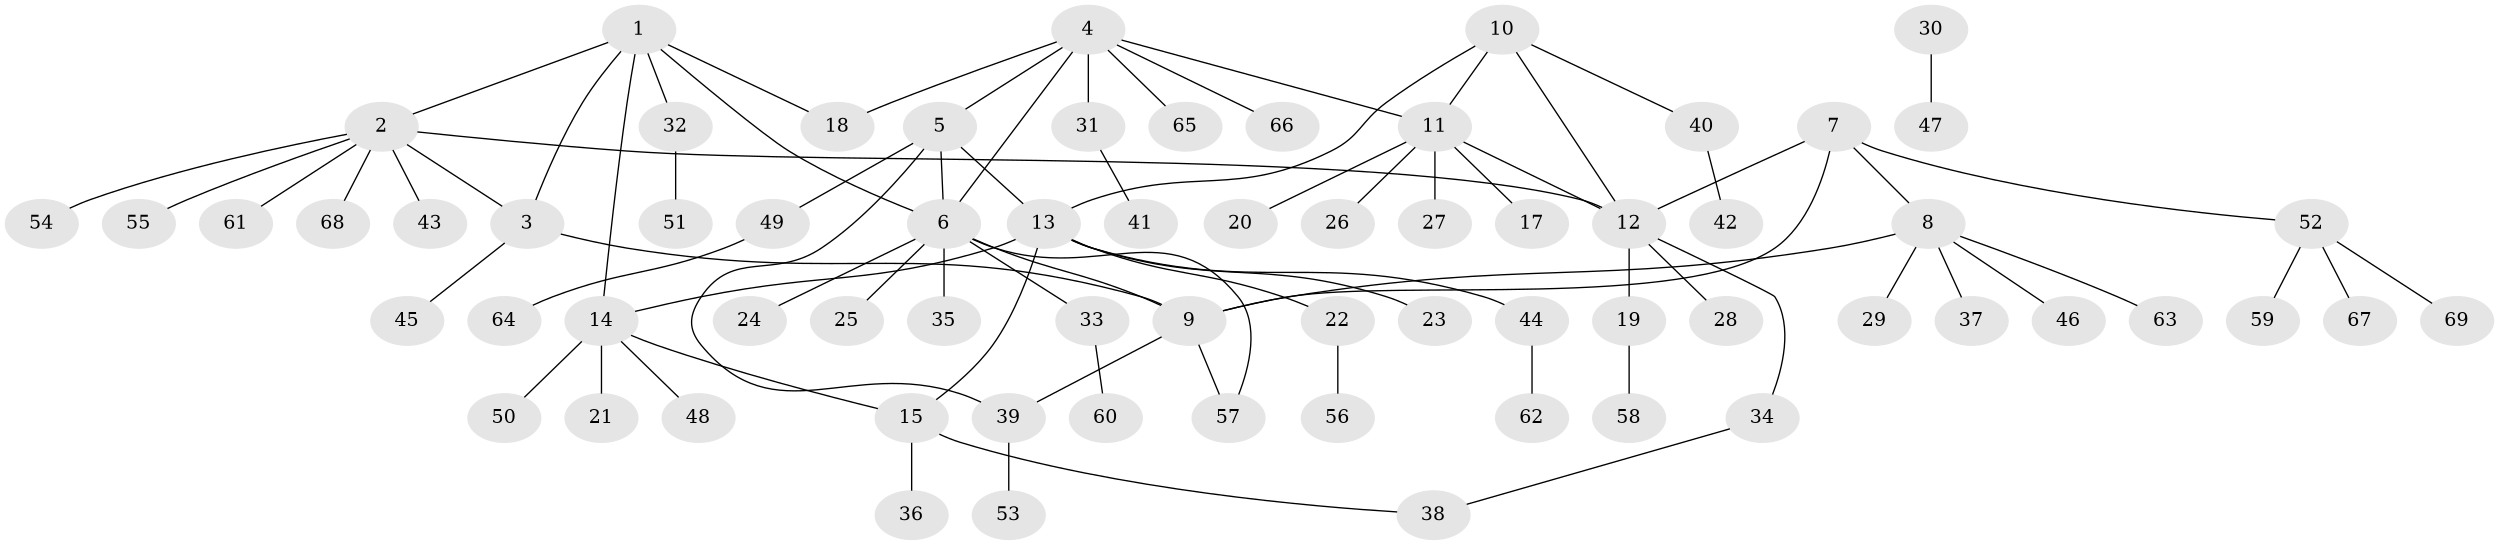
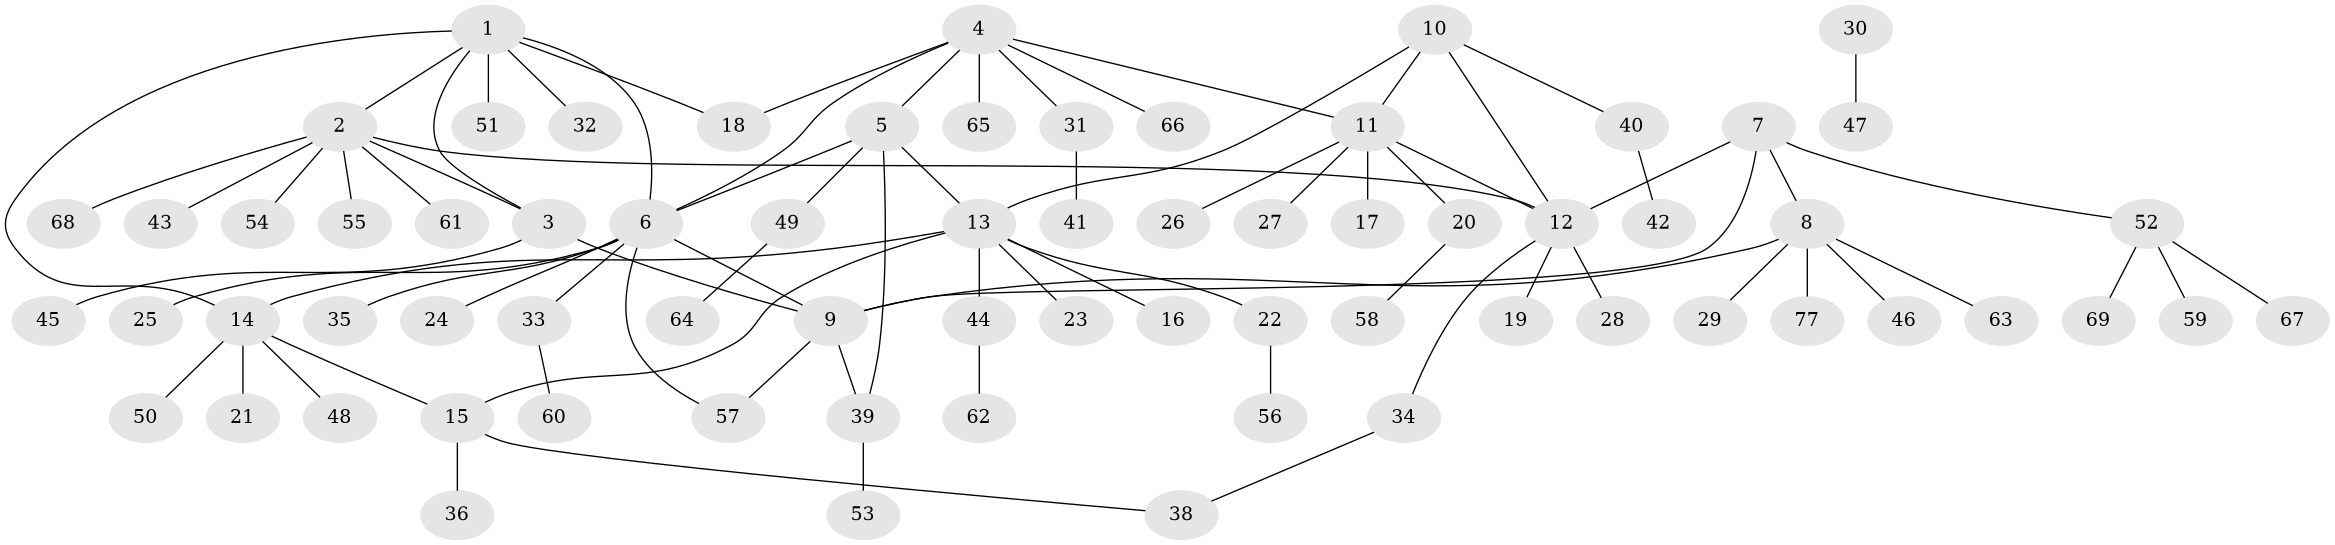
(676, 175) -> (488, 78)
none -> (1173, 321)
(1972, 321) -> (1807, 321)
(1629, 370) -> (1416, 272)
